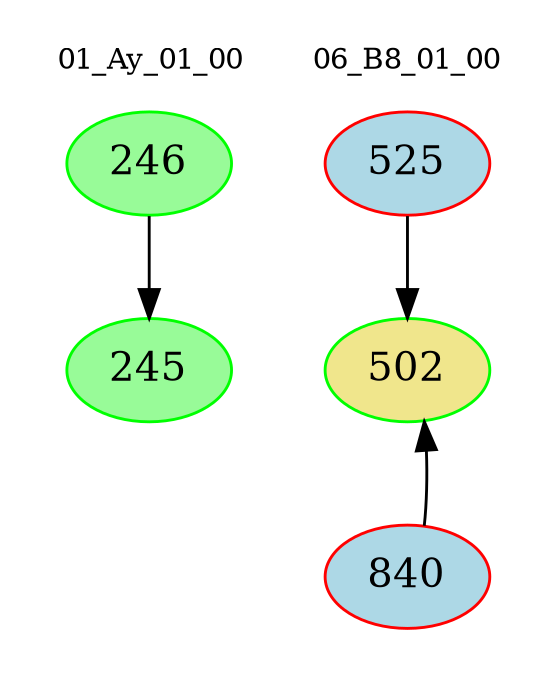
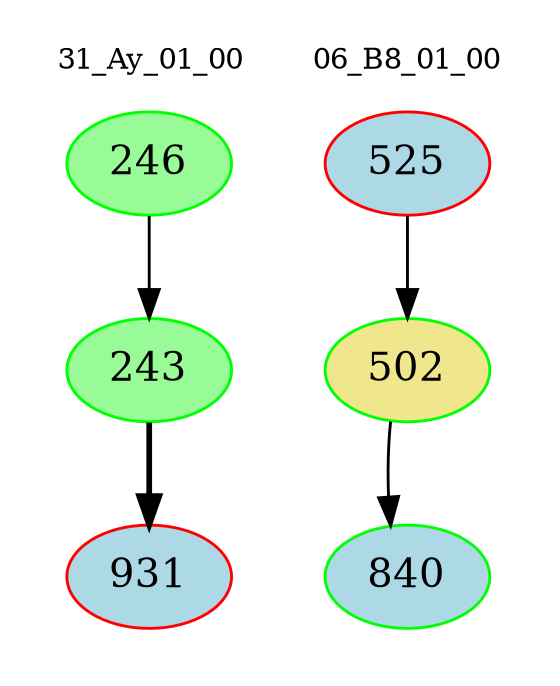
(151, 62) -> (151, 62)
(149, 370) -> (149, 370)
(427, 488) -> (388, 459)
none -> (149, 577)
(407, 577) -> (407, 577)
